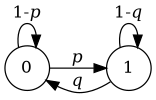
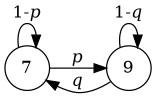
(27, 68) -> (27, 68)
(129, 68) -> (129, 68)
